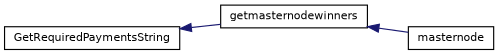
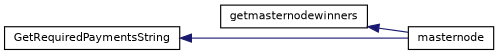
(206, 26) -> (300, 38)
